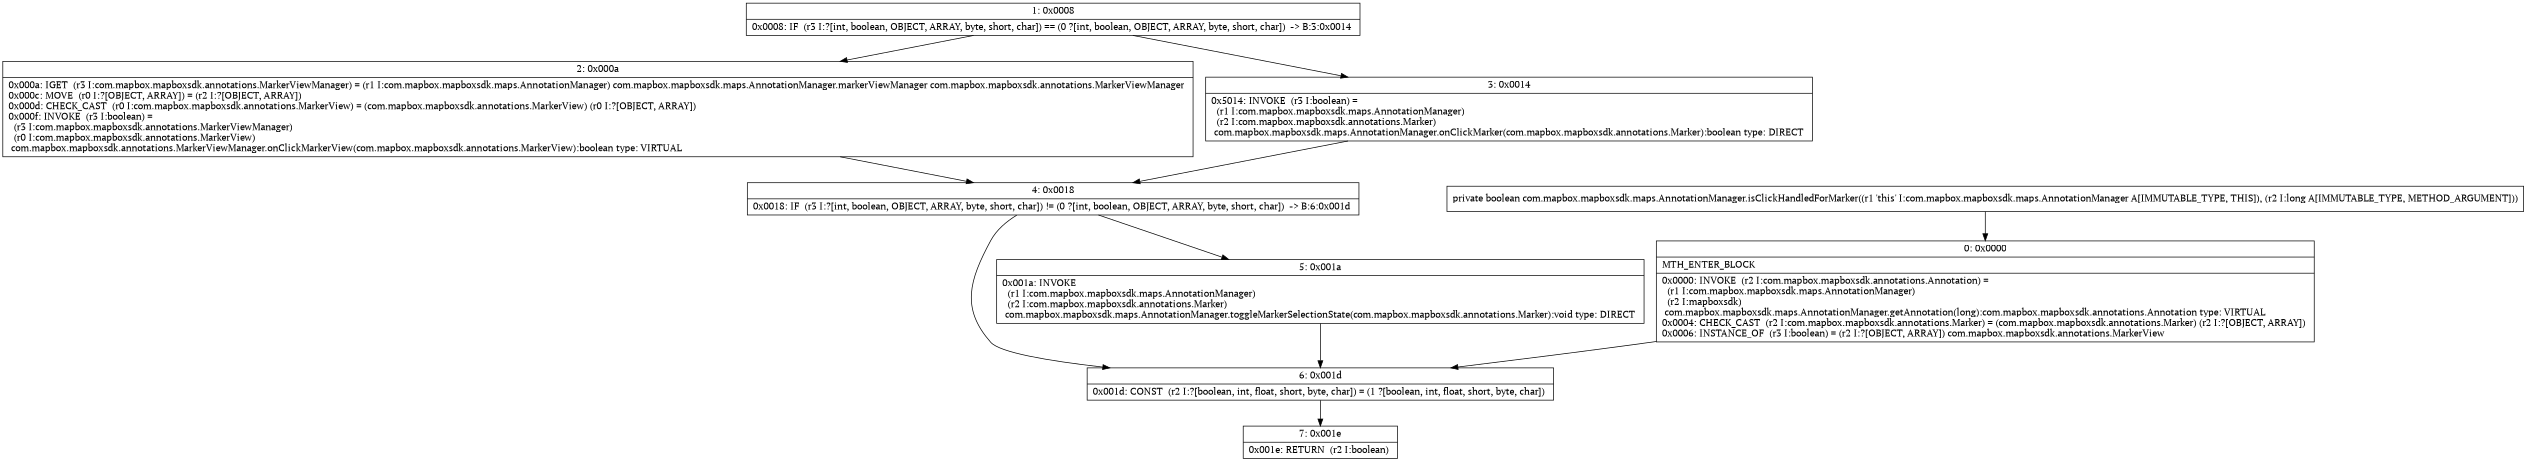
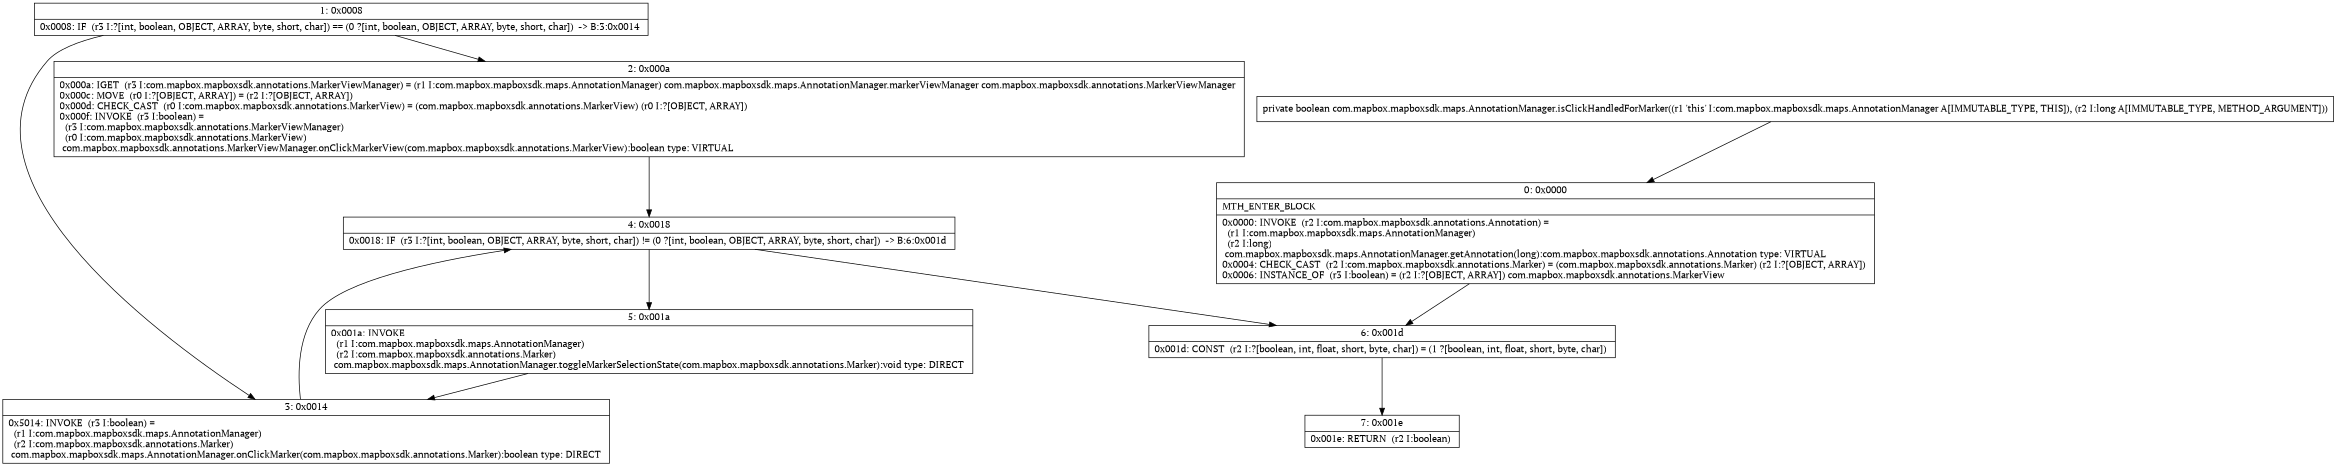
(1702, 302) -> (1247, 244)
(1320, 342) -> (481, 386)
